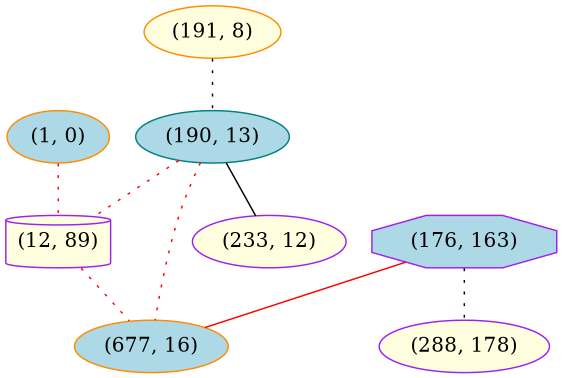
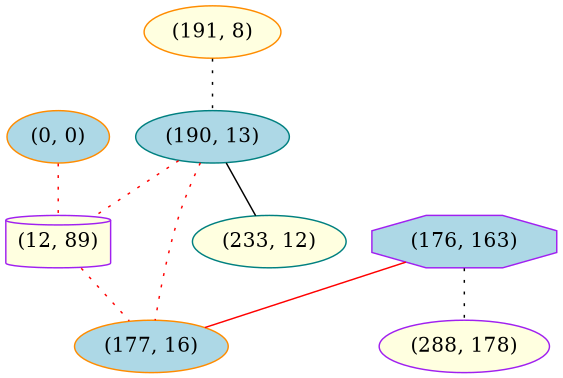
(58, 137) -> (58, 137)
(269, 242) -> (269, 242)
(151, 346) -> (151, 346)
